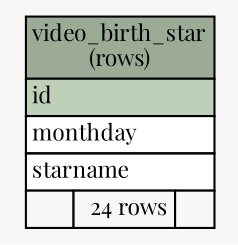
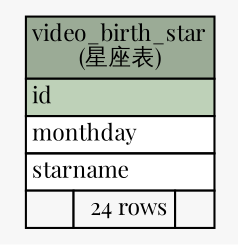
(120, 59) -> (120, 59)
